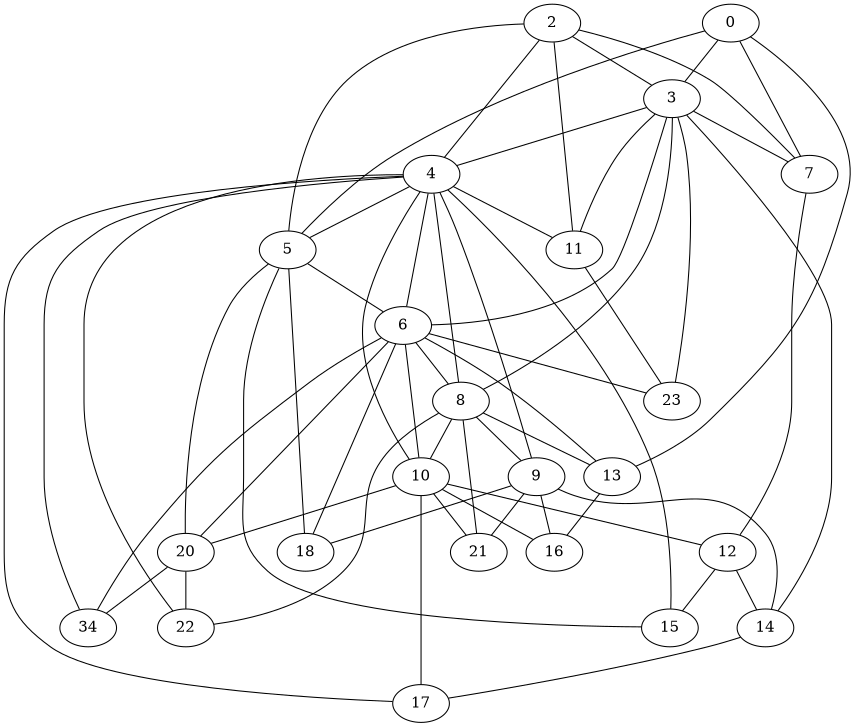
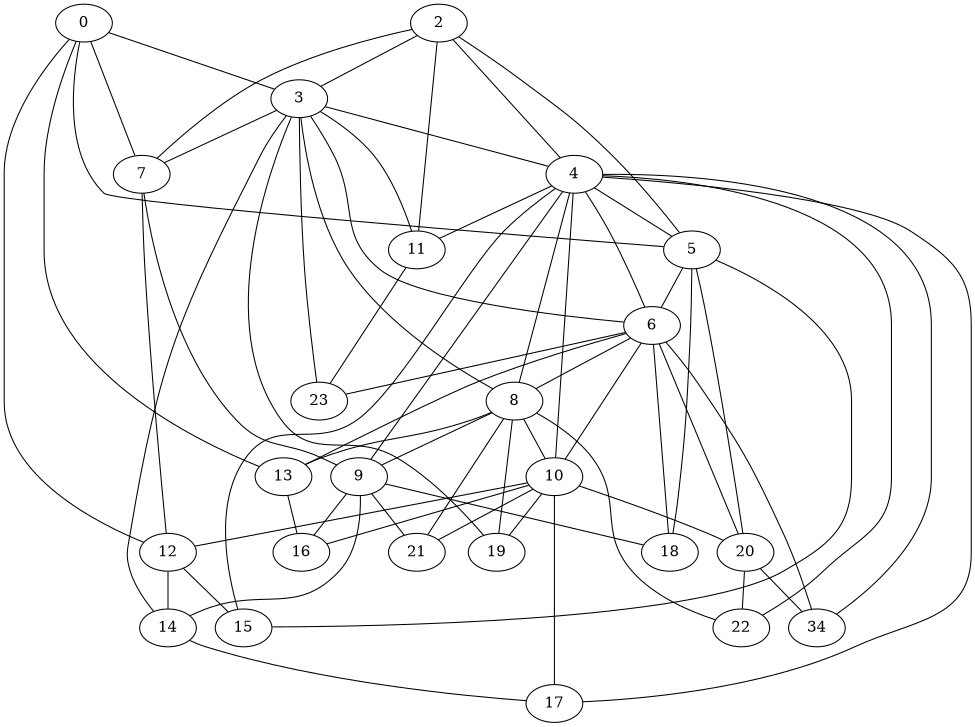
none -> (4, 316)
none -> (197, 364)
none -> (497, 552)
